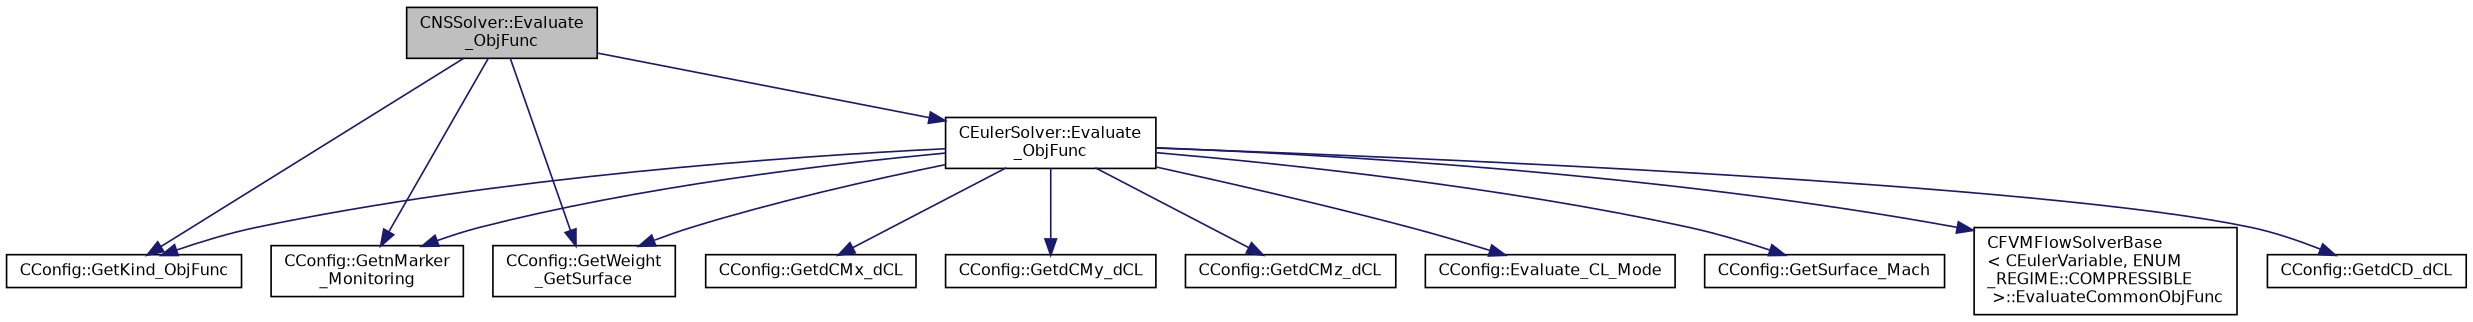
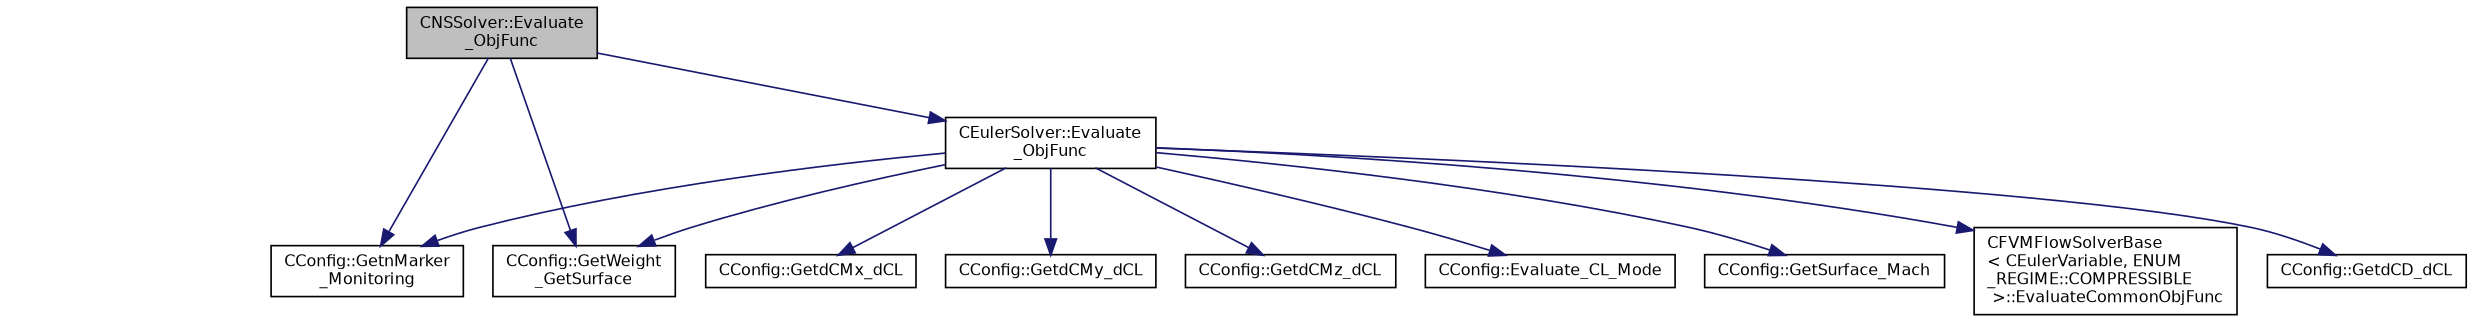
(124, 271) -> none
